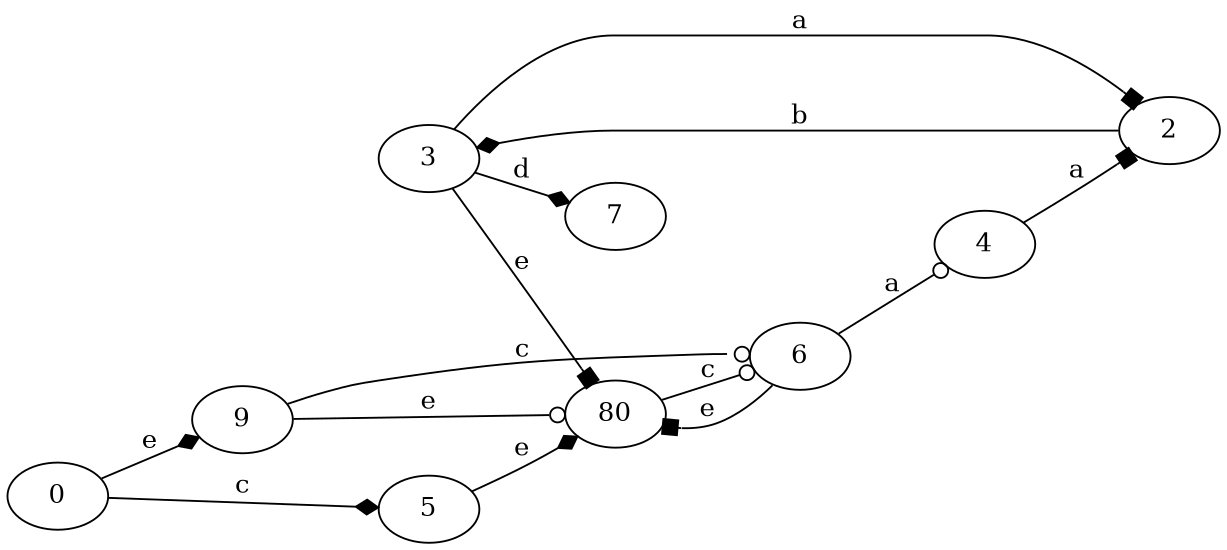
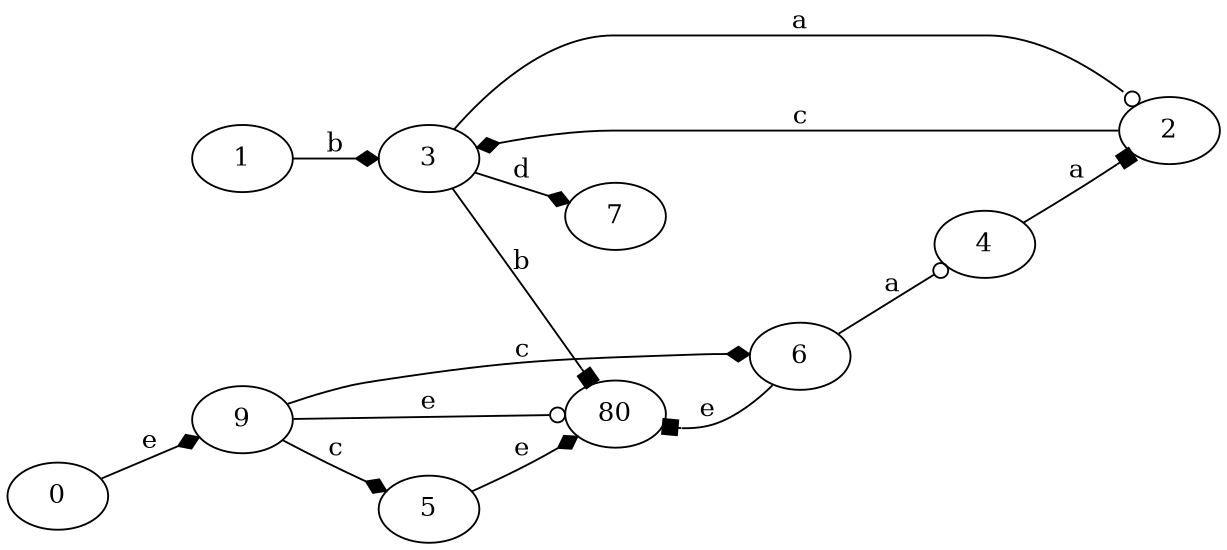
(780, 35) -> (780, 35)
(800, 117) -> (800, 117)
none -> (242, 159)
(522, 262) -> (522, 262)
(505, 364) -> (505, 364)
(701, 387) -> none
(232, 502) -> (324, 461)
